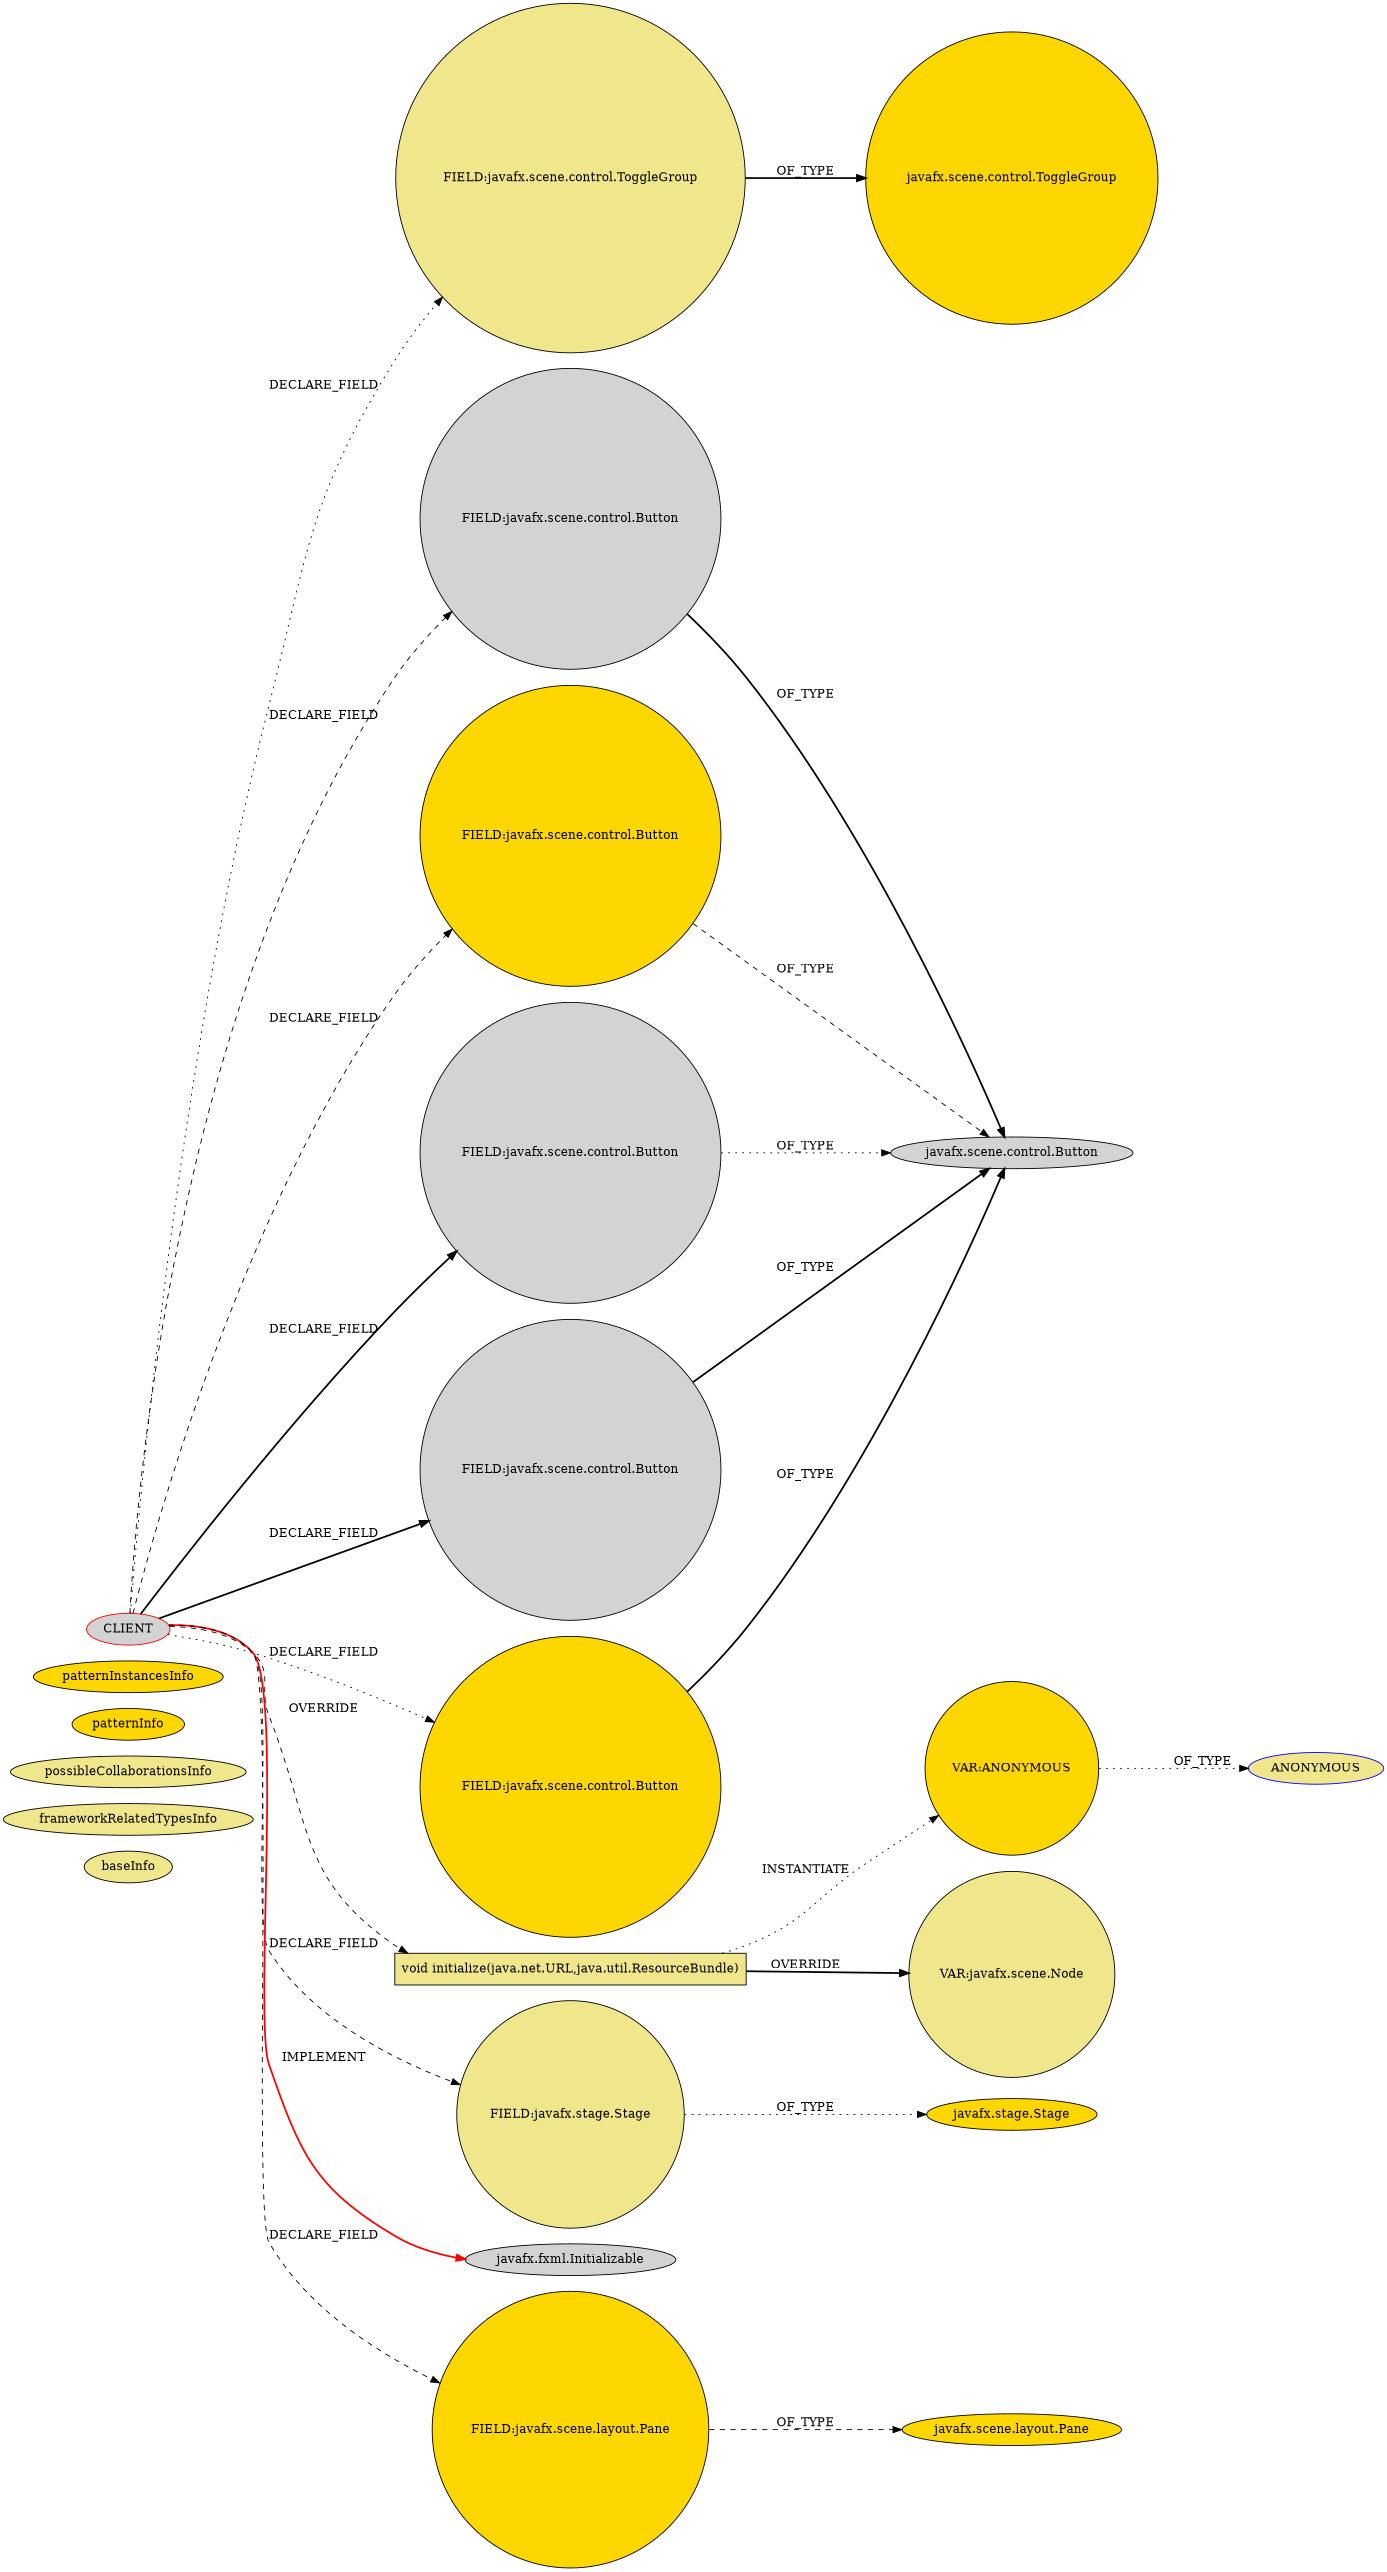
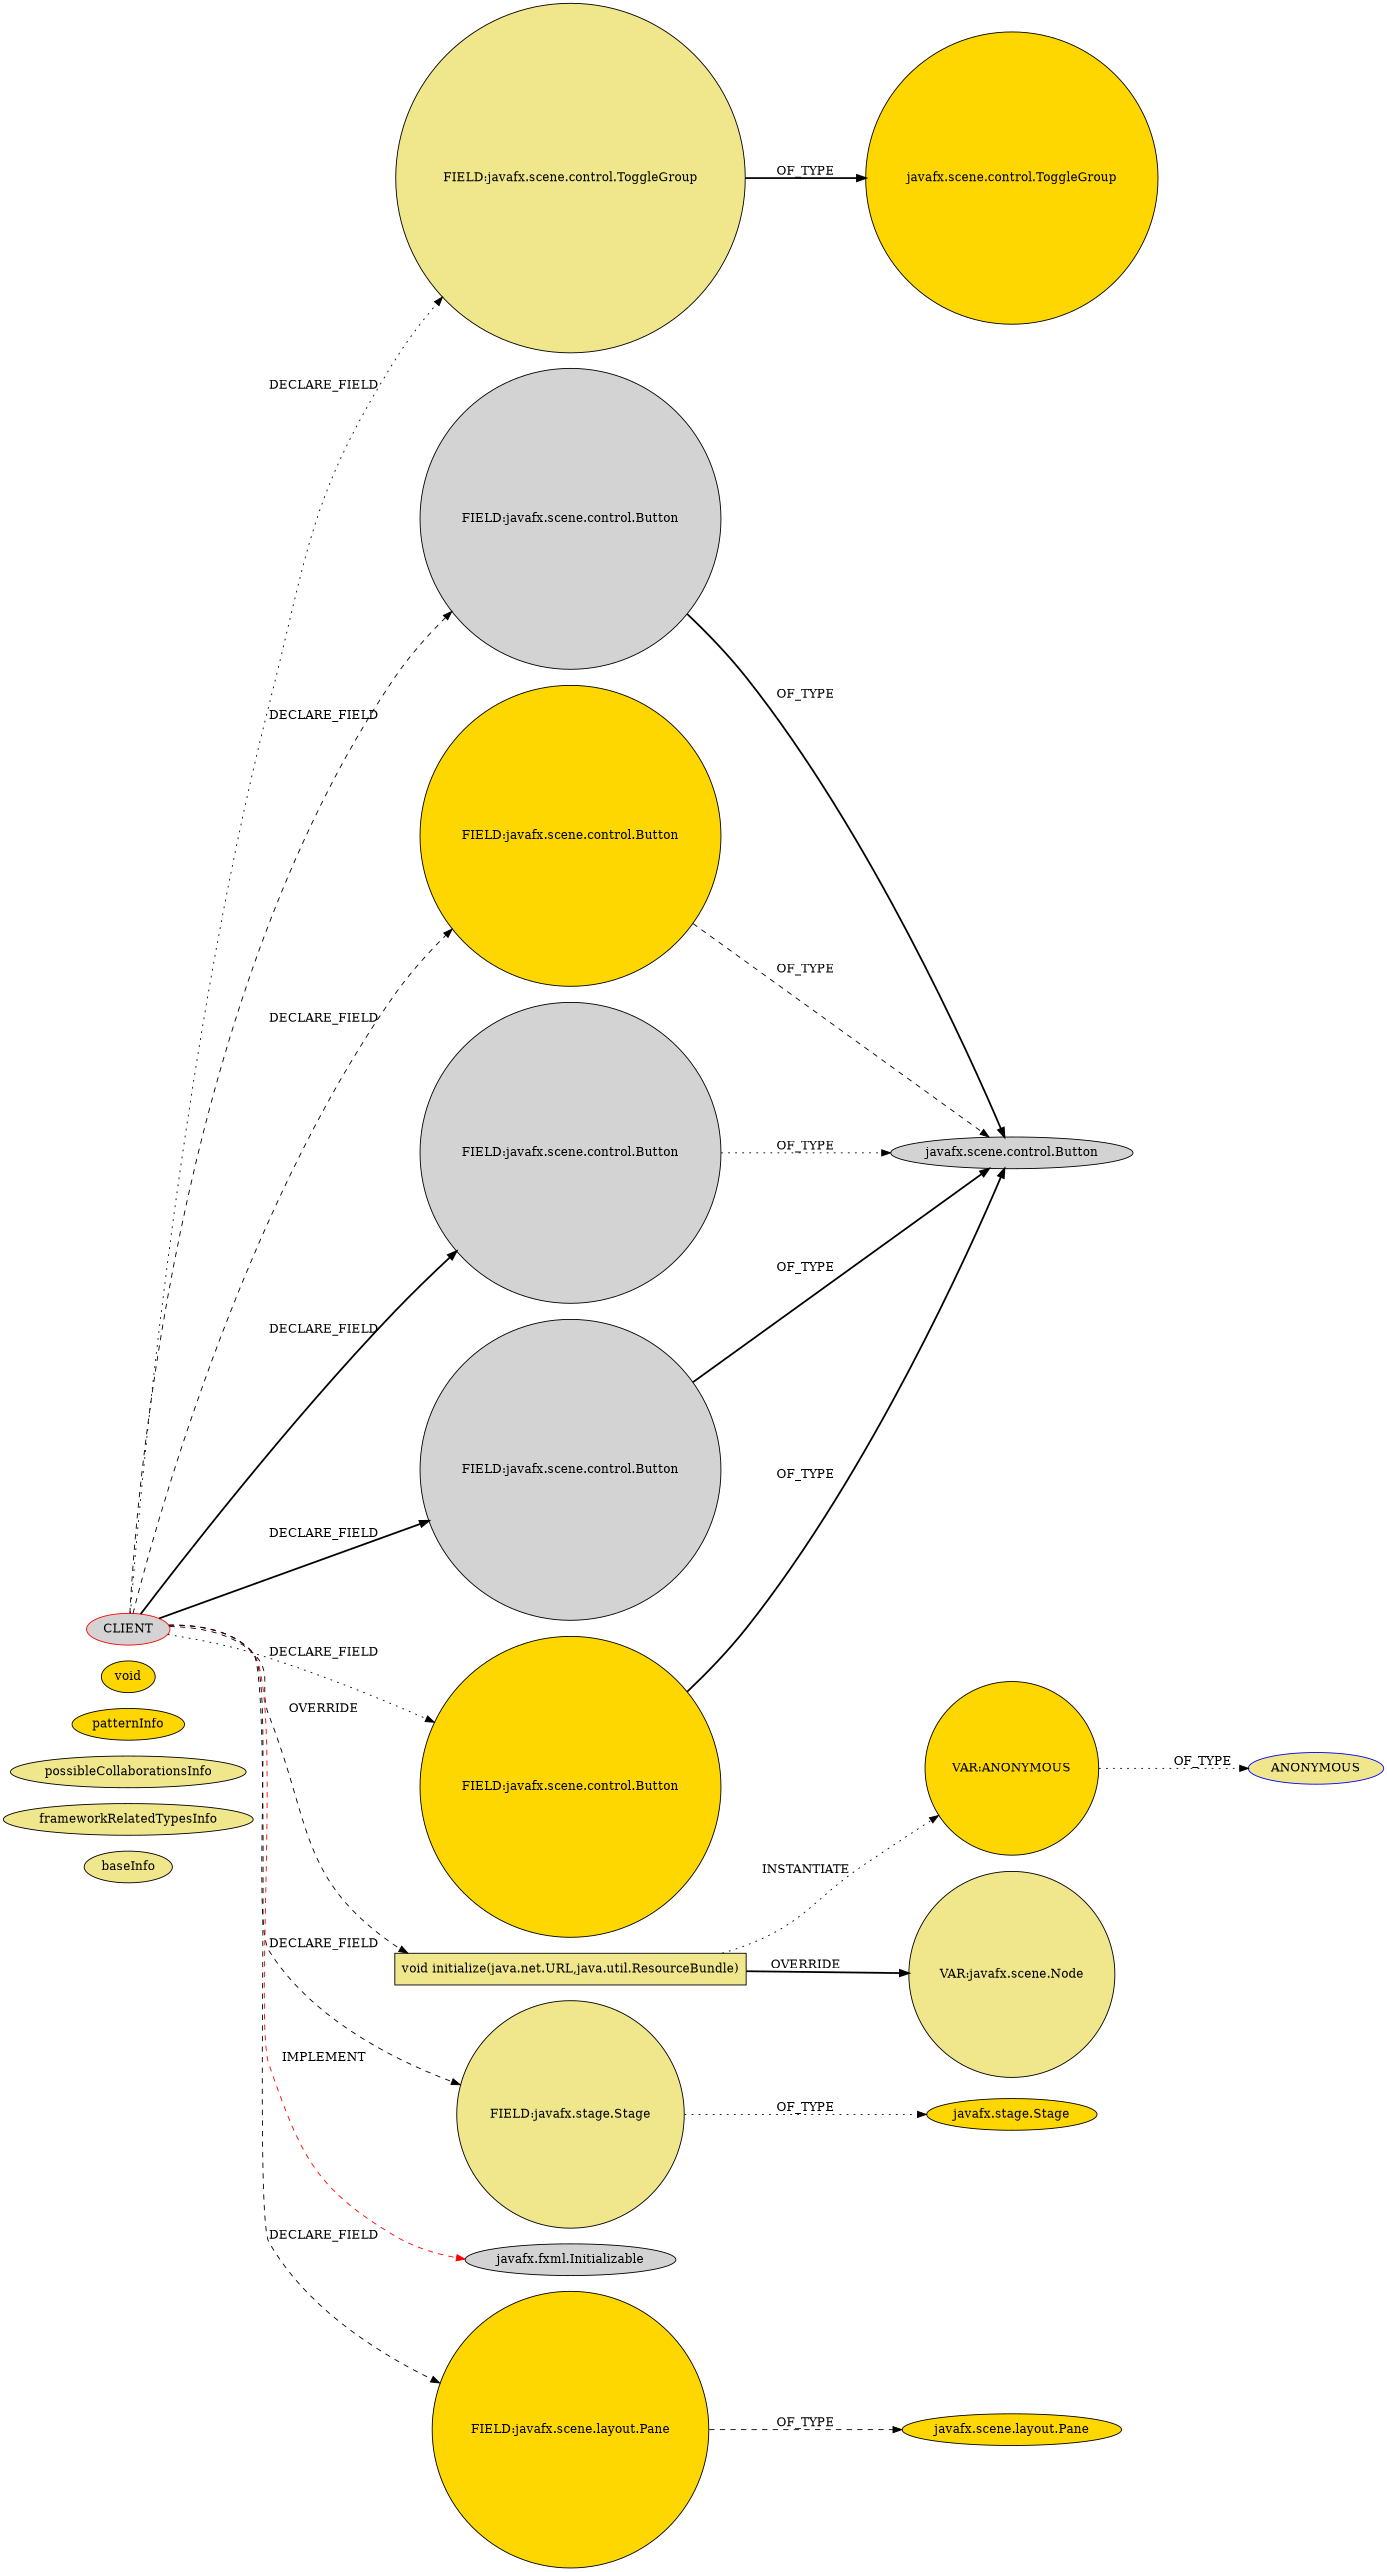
(128, 1677) -> (128, 1677)
(272, 2072) -> (272, 2072)
